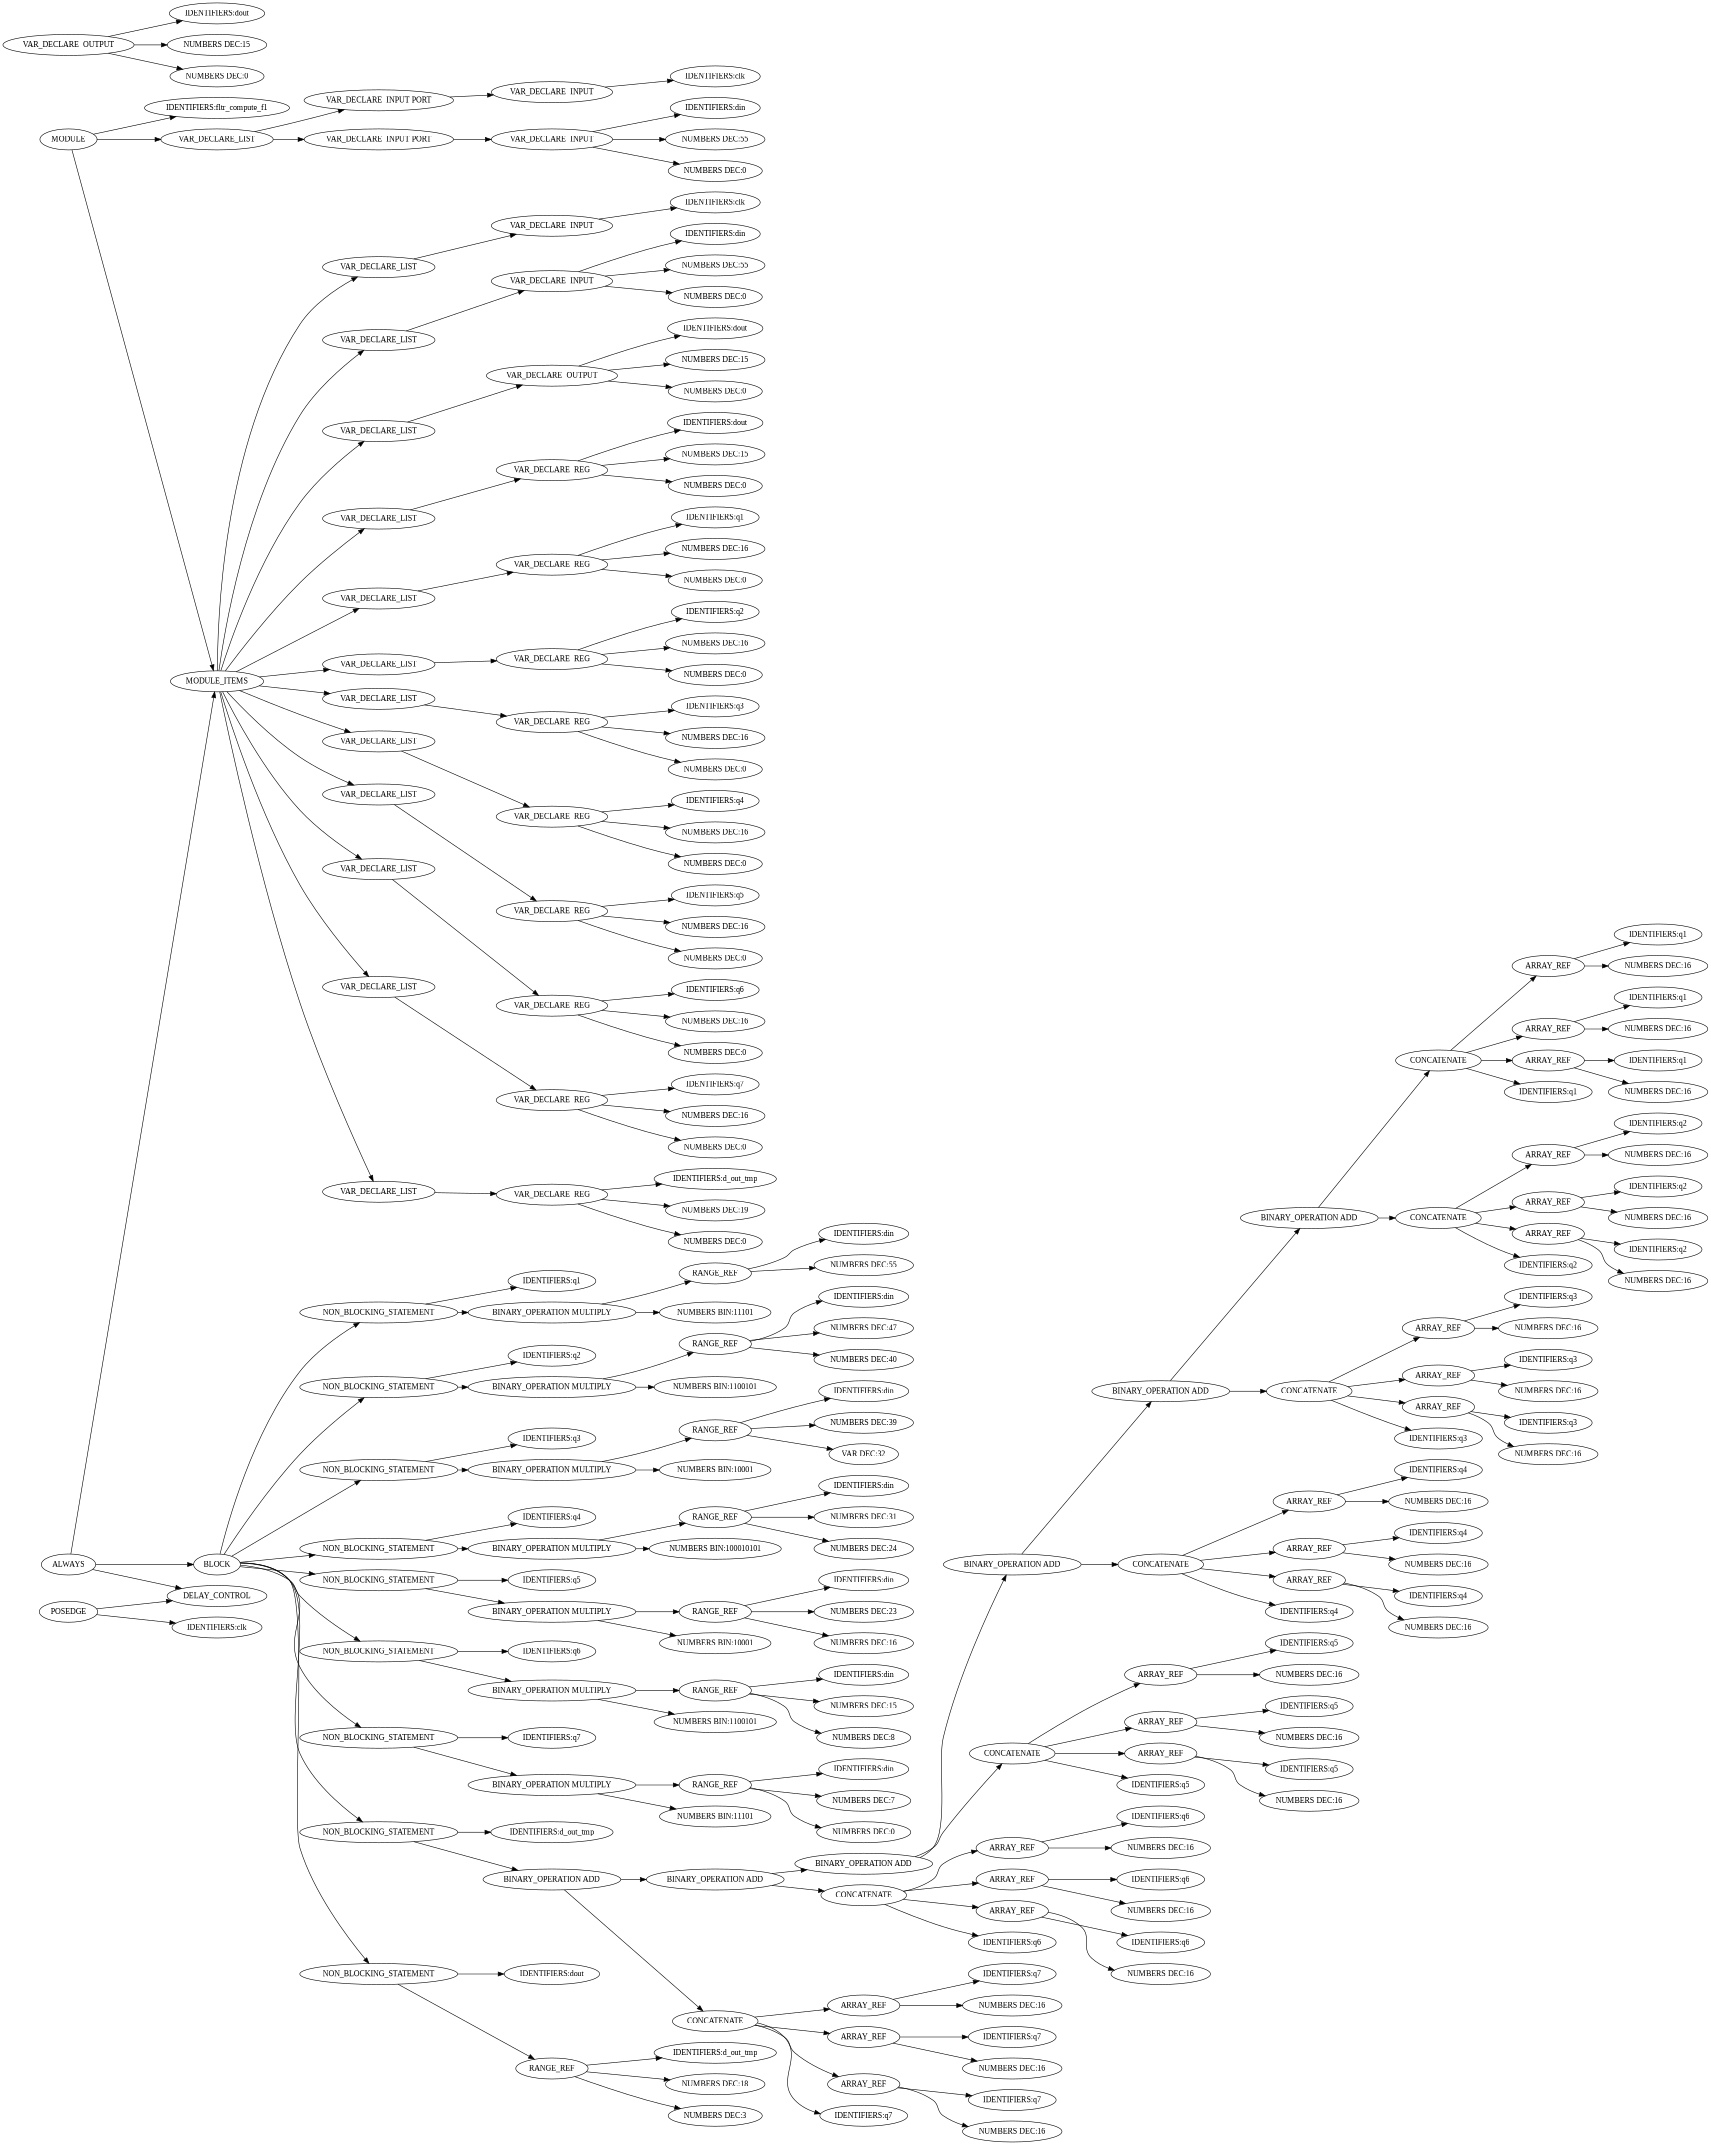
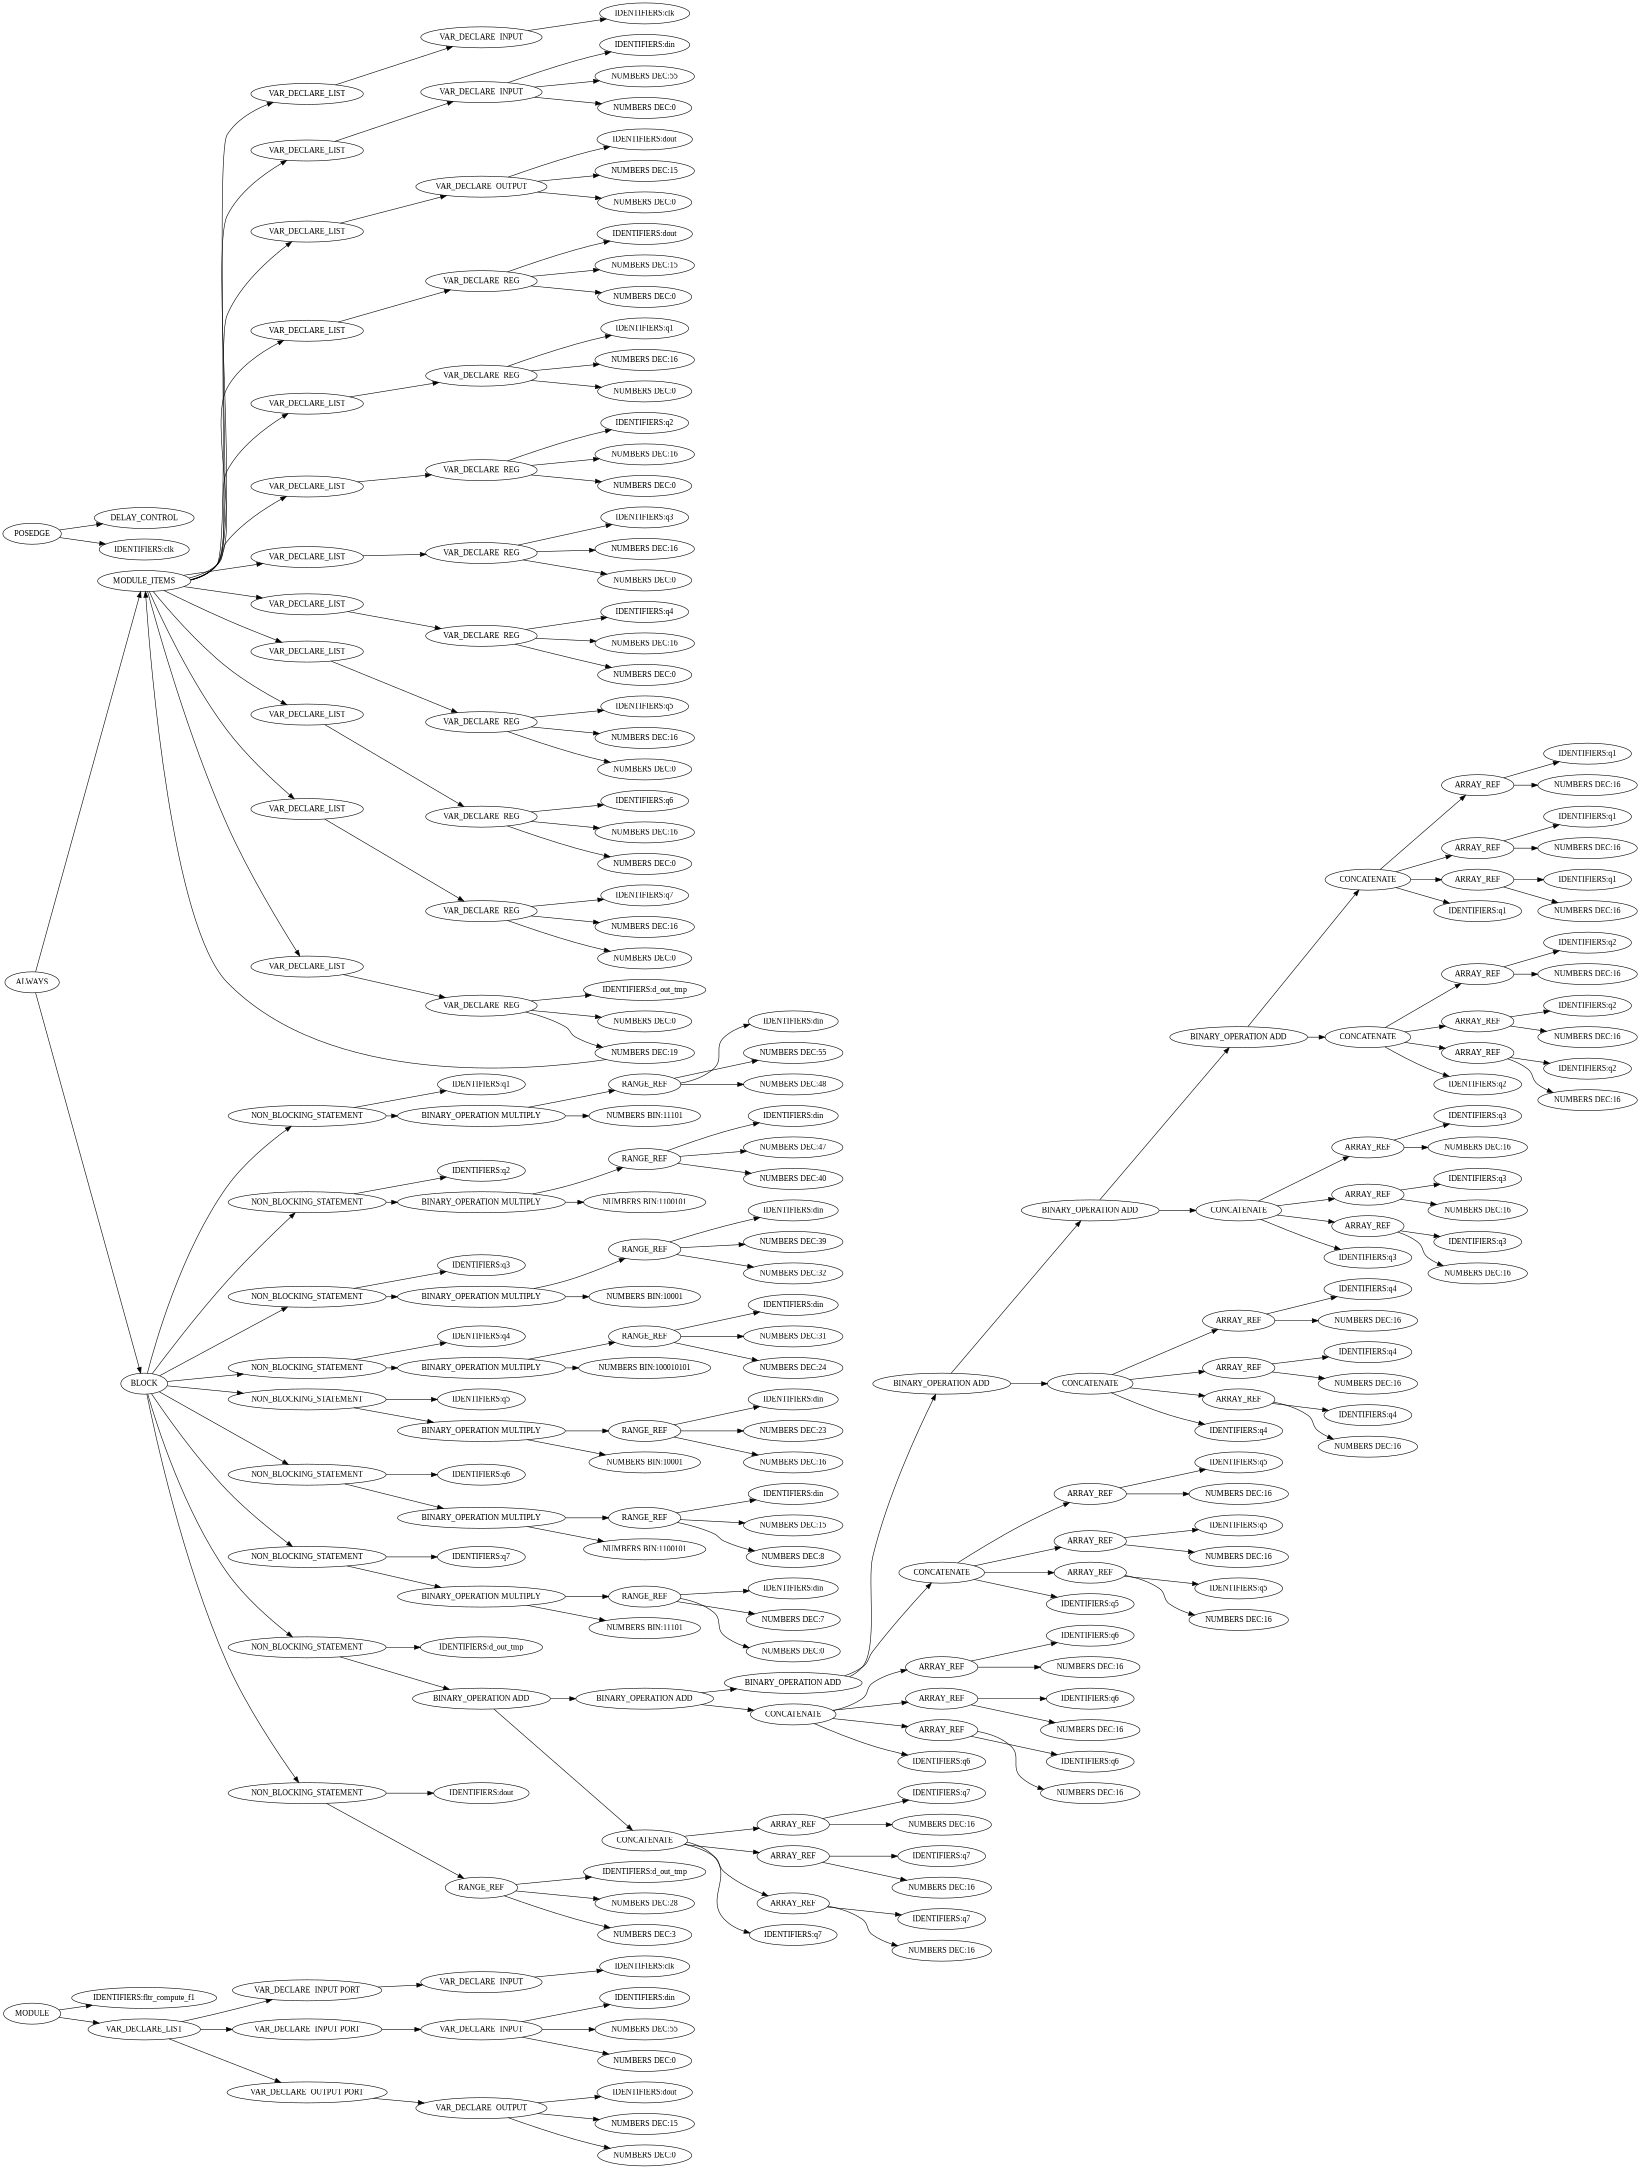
(142, 407) -> (228, 983)
none -> (793, 1084)
(864, 1454) -> (793, 1273)
(134, 1578) -> none
(715, 2084) -> (645, 1903)
none -> (307, 2092)
